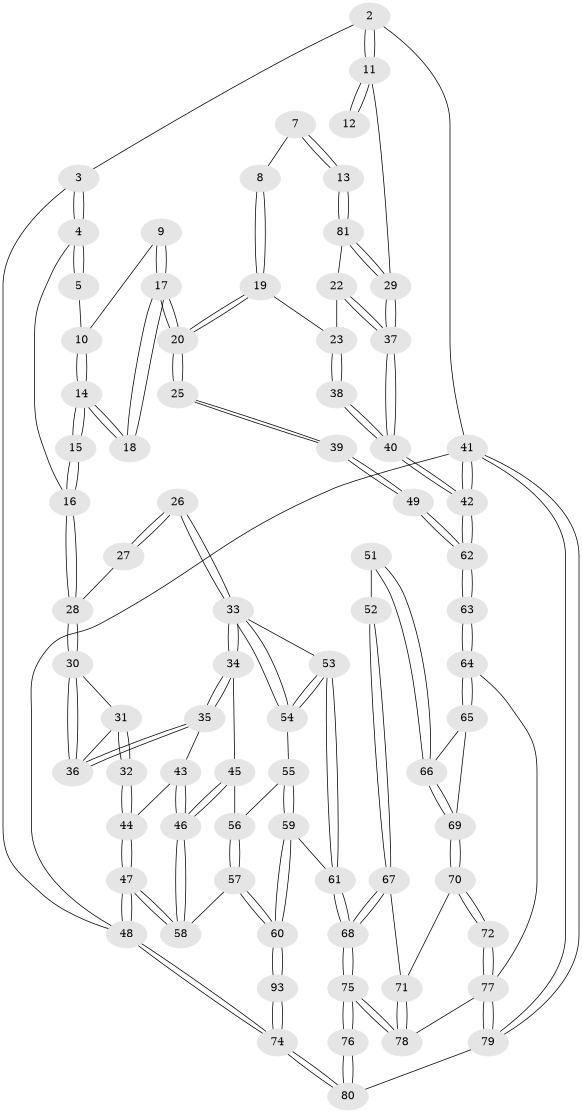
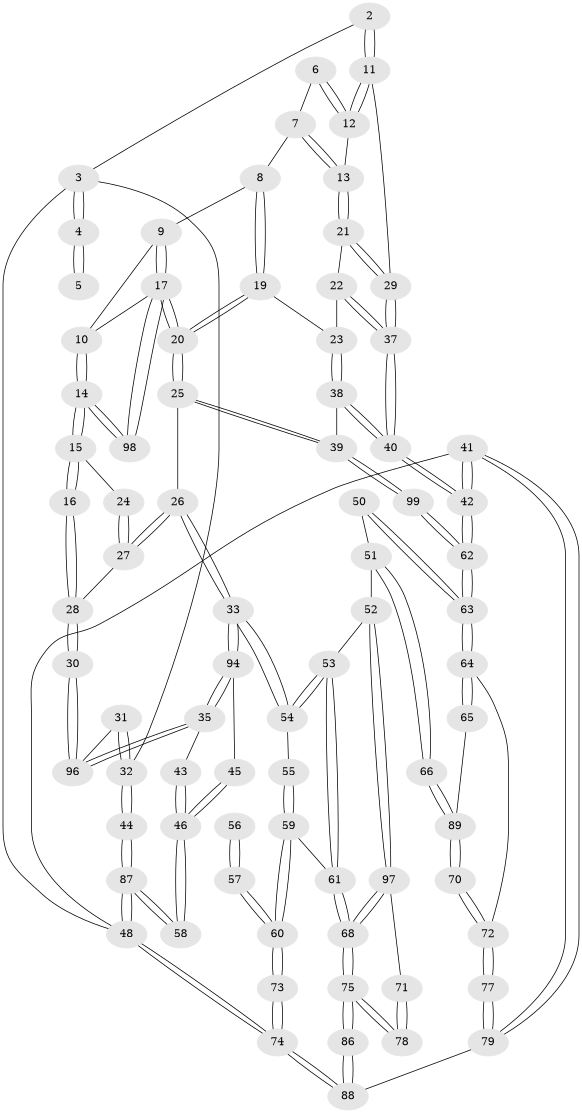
none -> (316, 70)
none -> (346, 152)
none -> (211, 206)
(450, 219) -> none
(344, 232) -> (344, 232)
(80, 314) -> (122, 313)
(34, 366) -> none
none -> (337, 422)
none -> (219, 442)
(130, 448) -> (130, 448)
none -> (178, 448)
none -> (124, 502)
none -> (359, 502)
(413, 502) -> (413, 502)
(281, 638) -> (350, 638)
(233, 664) -> (233, 664)
(97, 692) -> none
(447, 746) -> none
(73, 772) -> (73, 772)
(154, 799) -> none
(262, 799) -> none
(235, 800) -> none
(537, 821) -> (508, 796)
(455, 826) -> (455, 826)
(127, 880) -> (127, 880)
(389, 880) -> (389, 880)
(208, 907) -> none
(429, 934) -> none
(278, 988) -> (278, 988)
(445, 1015) -> none
(348, 1042) -> (348, 1042)
(348, 1096) -> (348, 1096)
